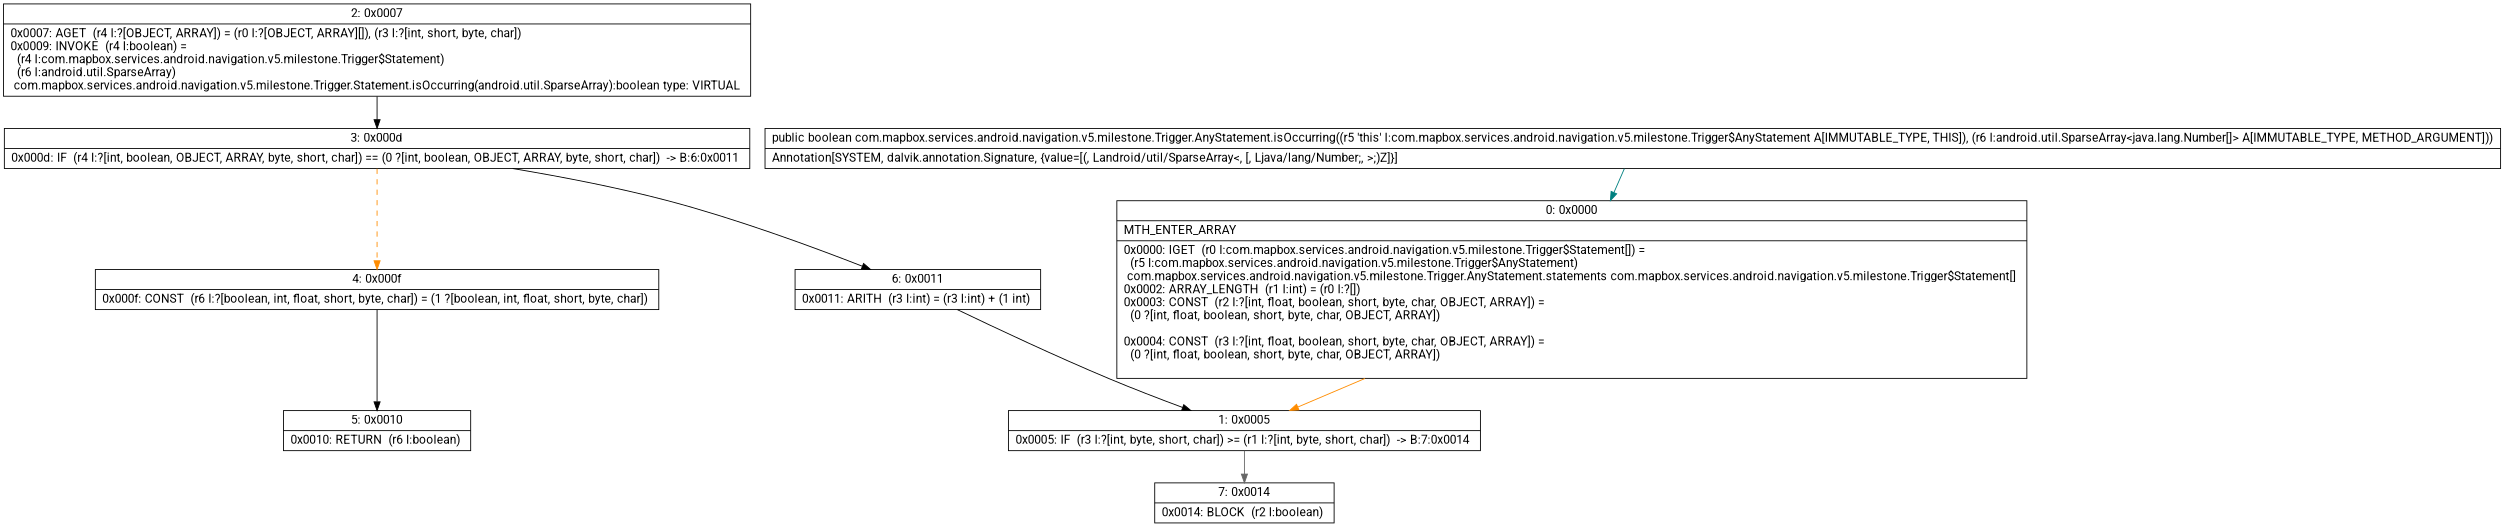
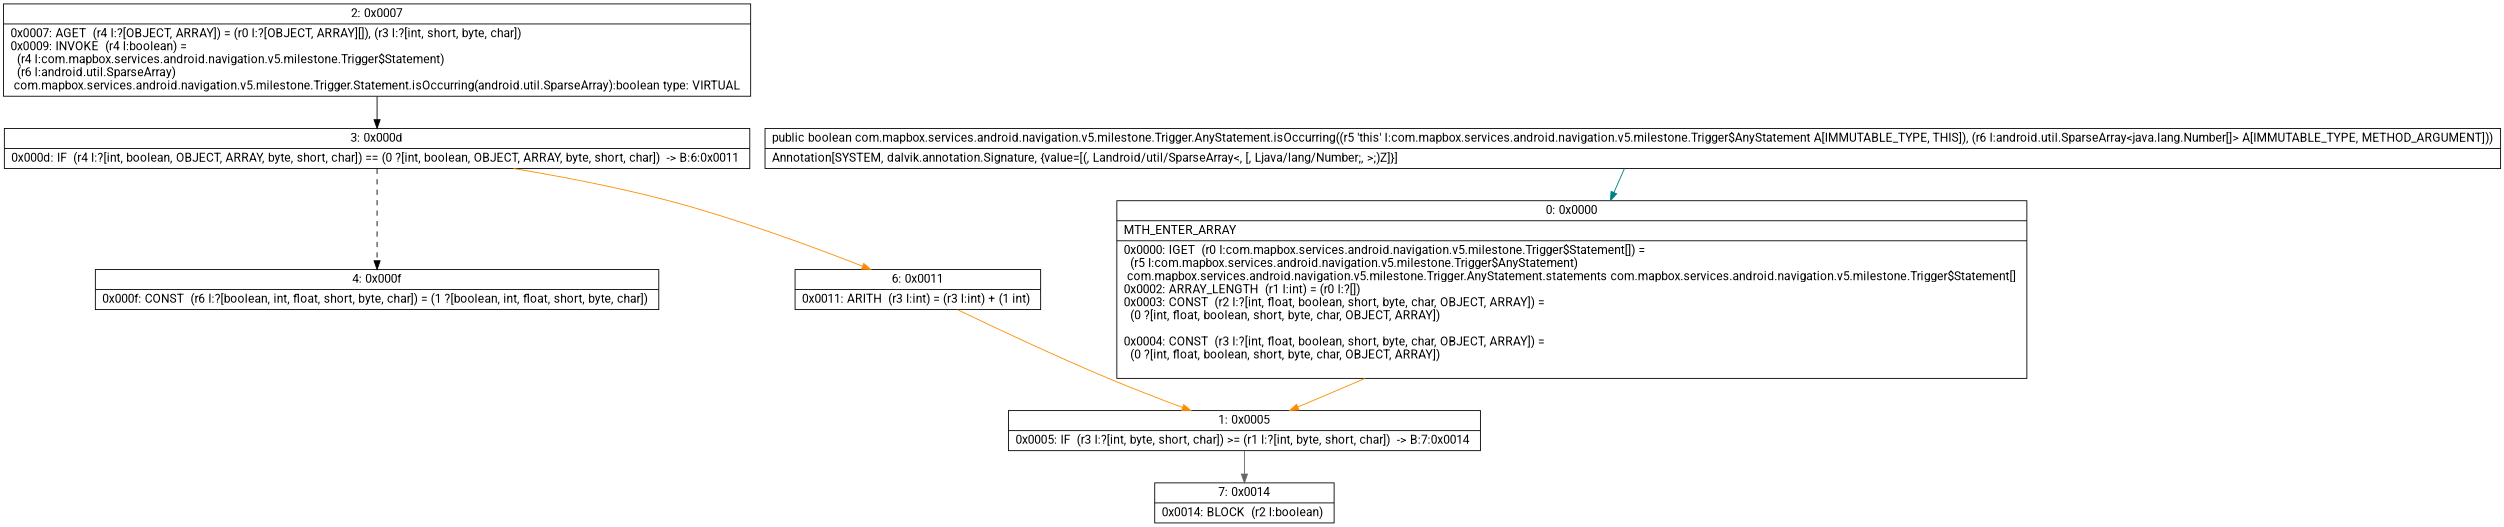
(690, 207) -> (691, 207)
(377, 215) -> (377, 215)
(1069, 361) -> (1069, 361)
(377, 431) -> none
